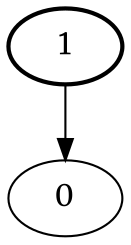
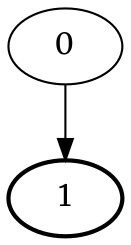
(65, 112) -> (65, 112)
